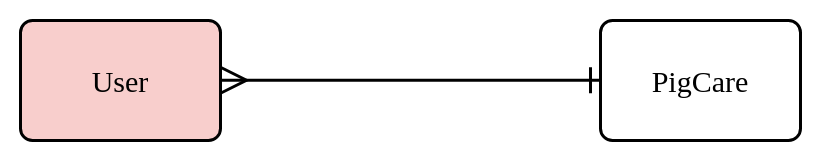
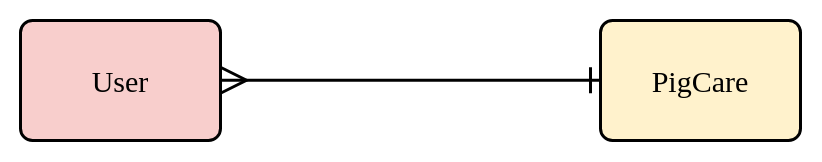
(701, 81) -> (701, 81)
